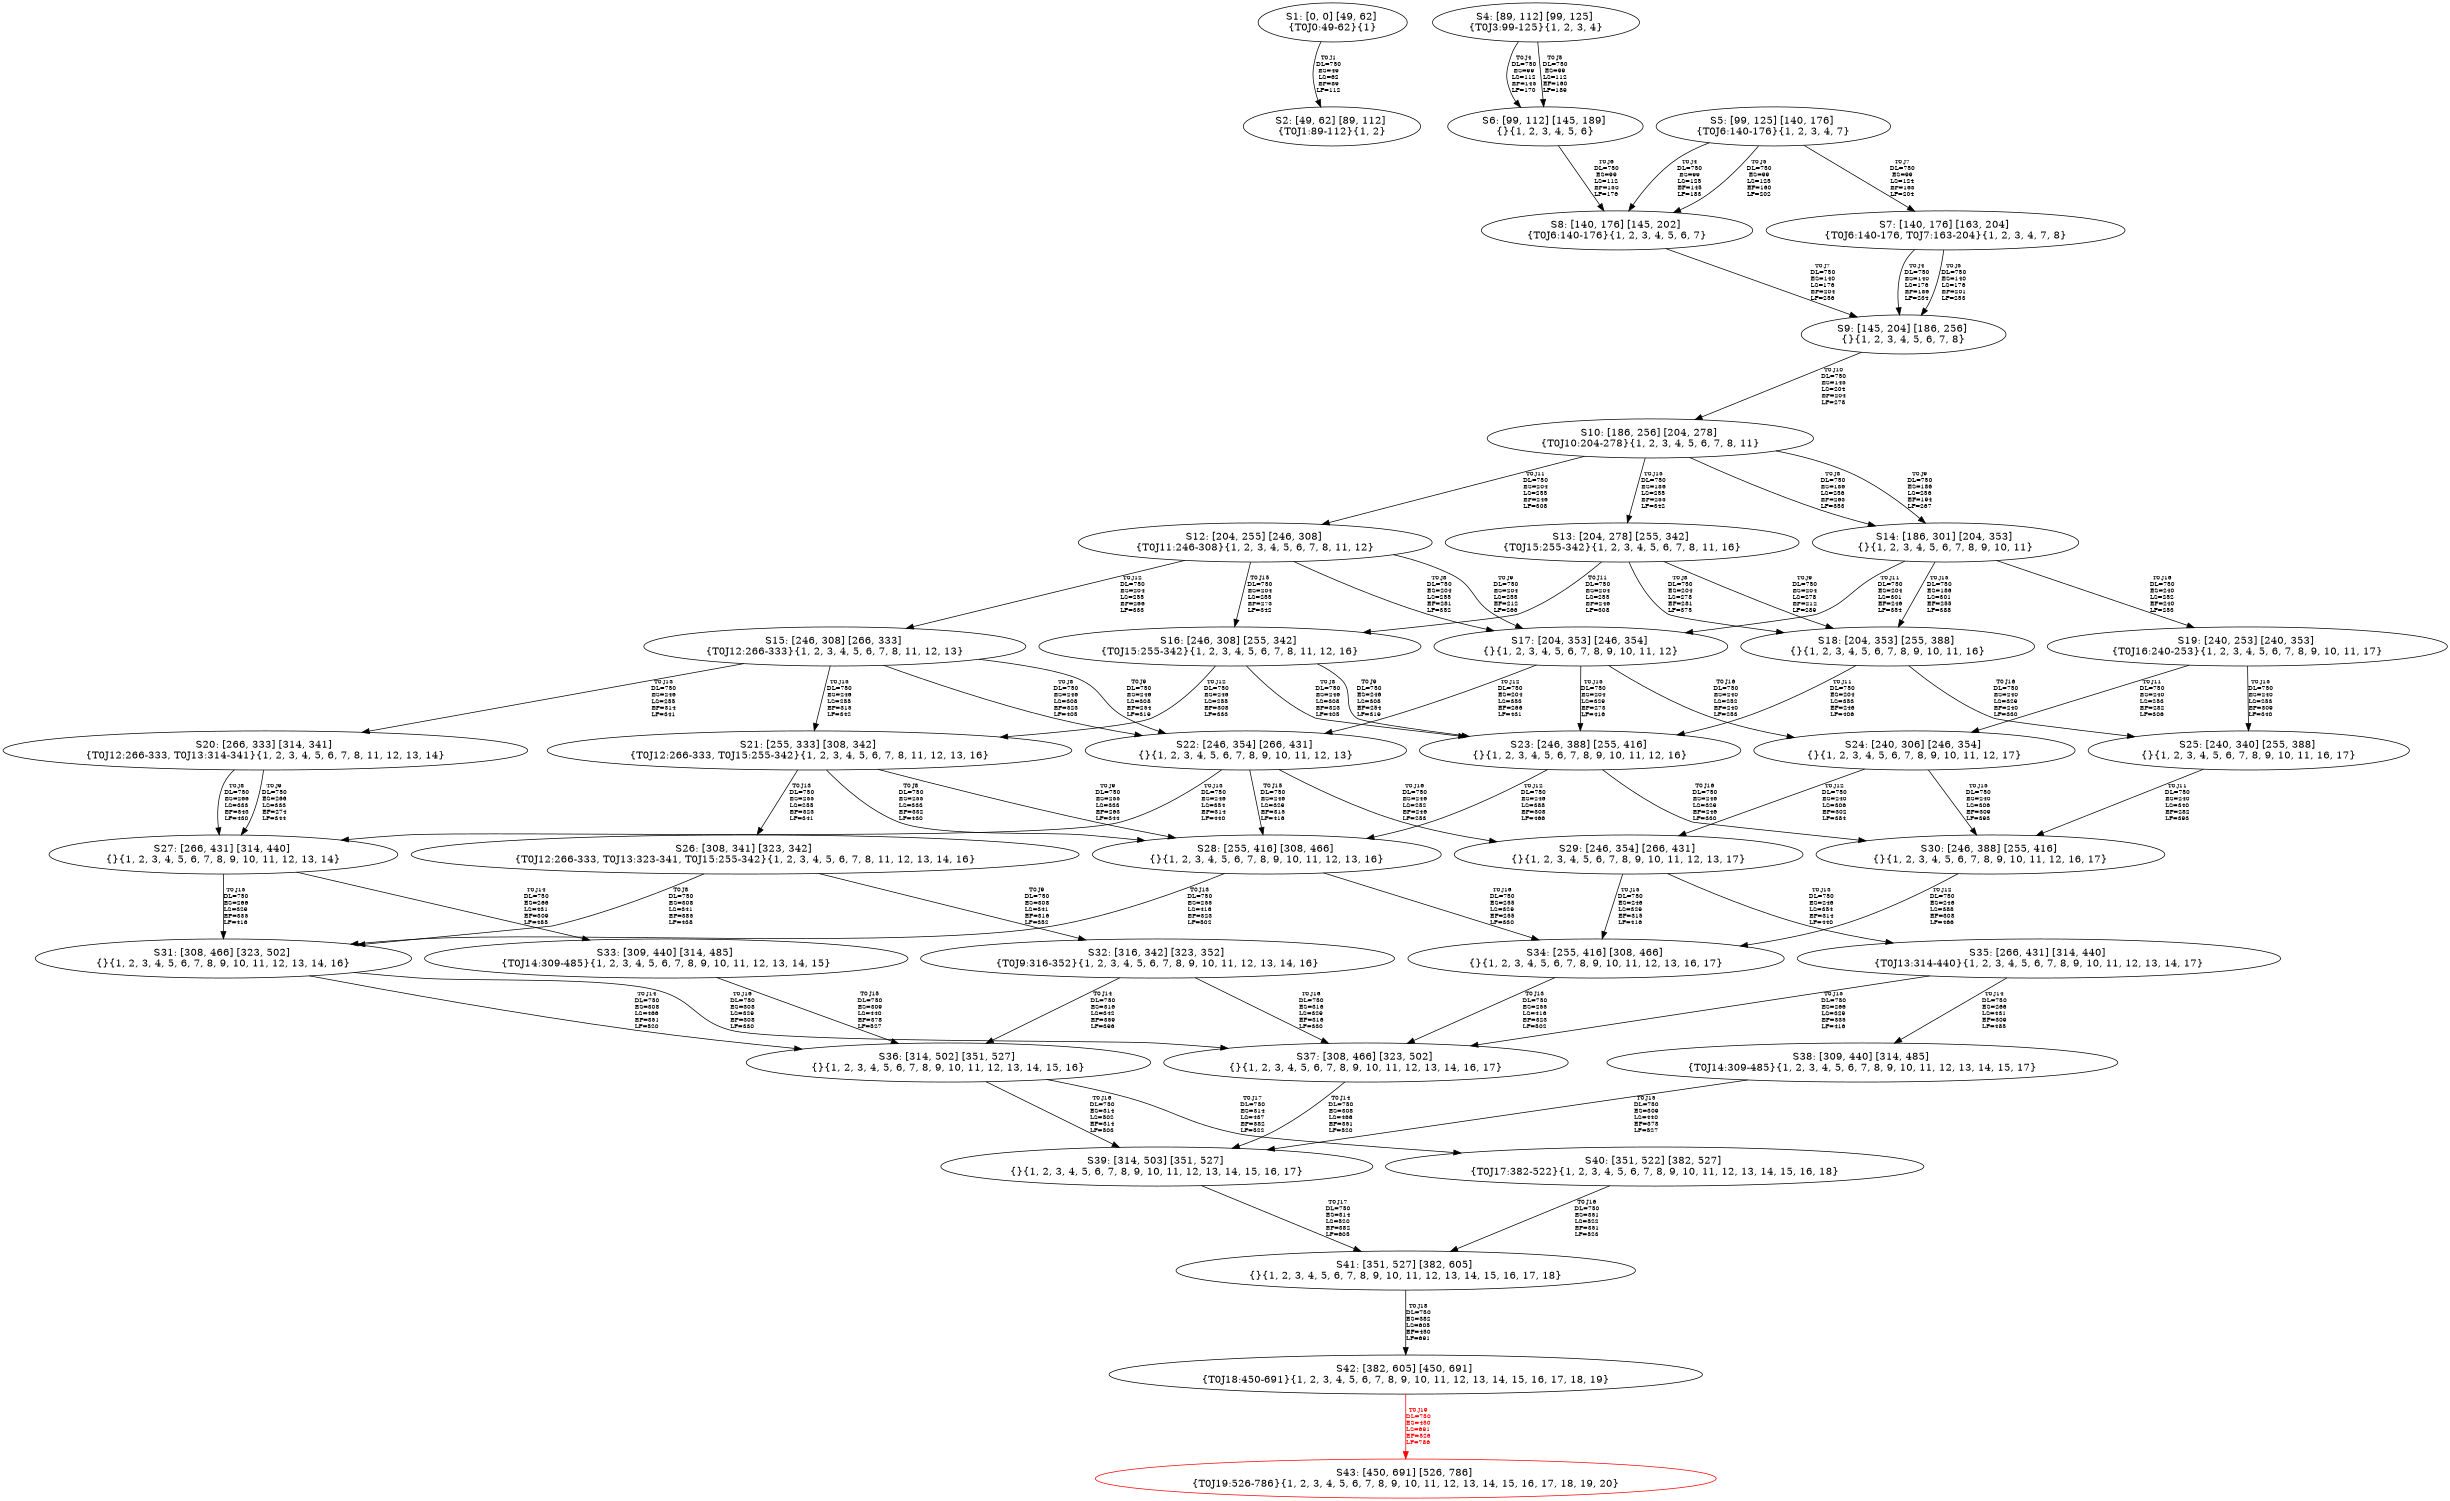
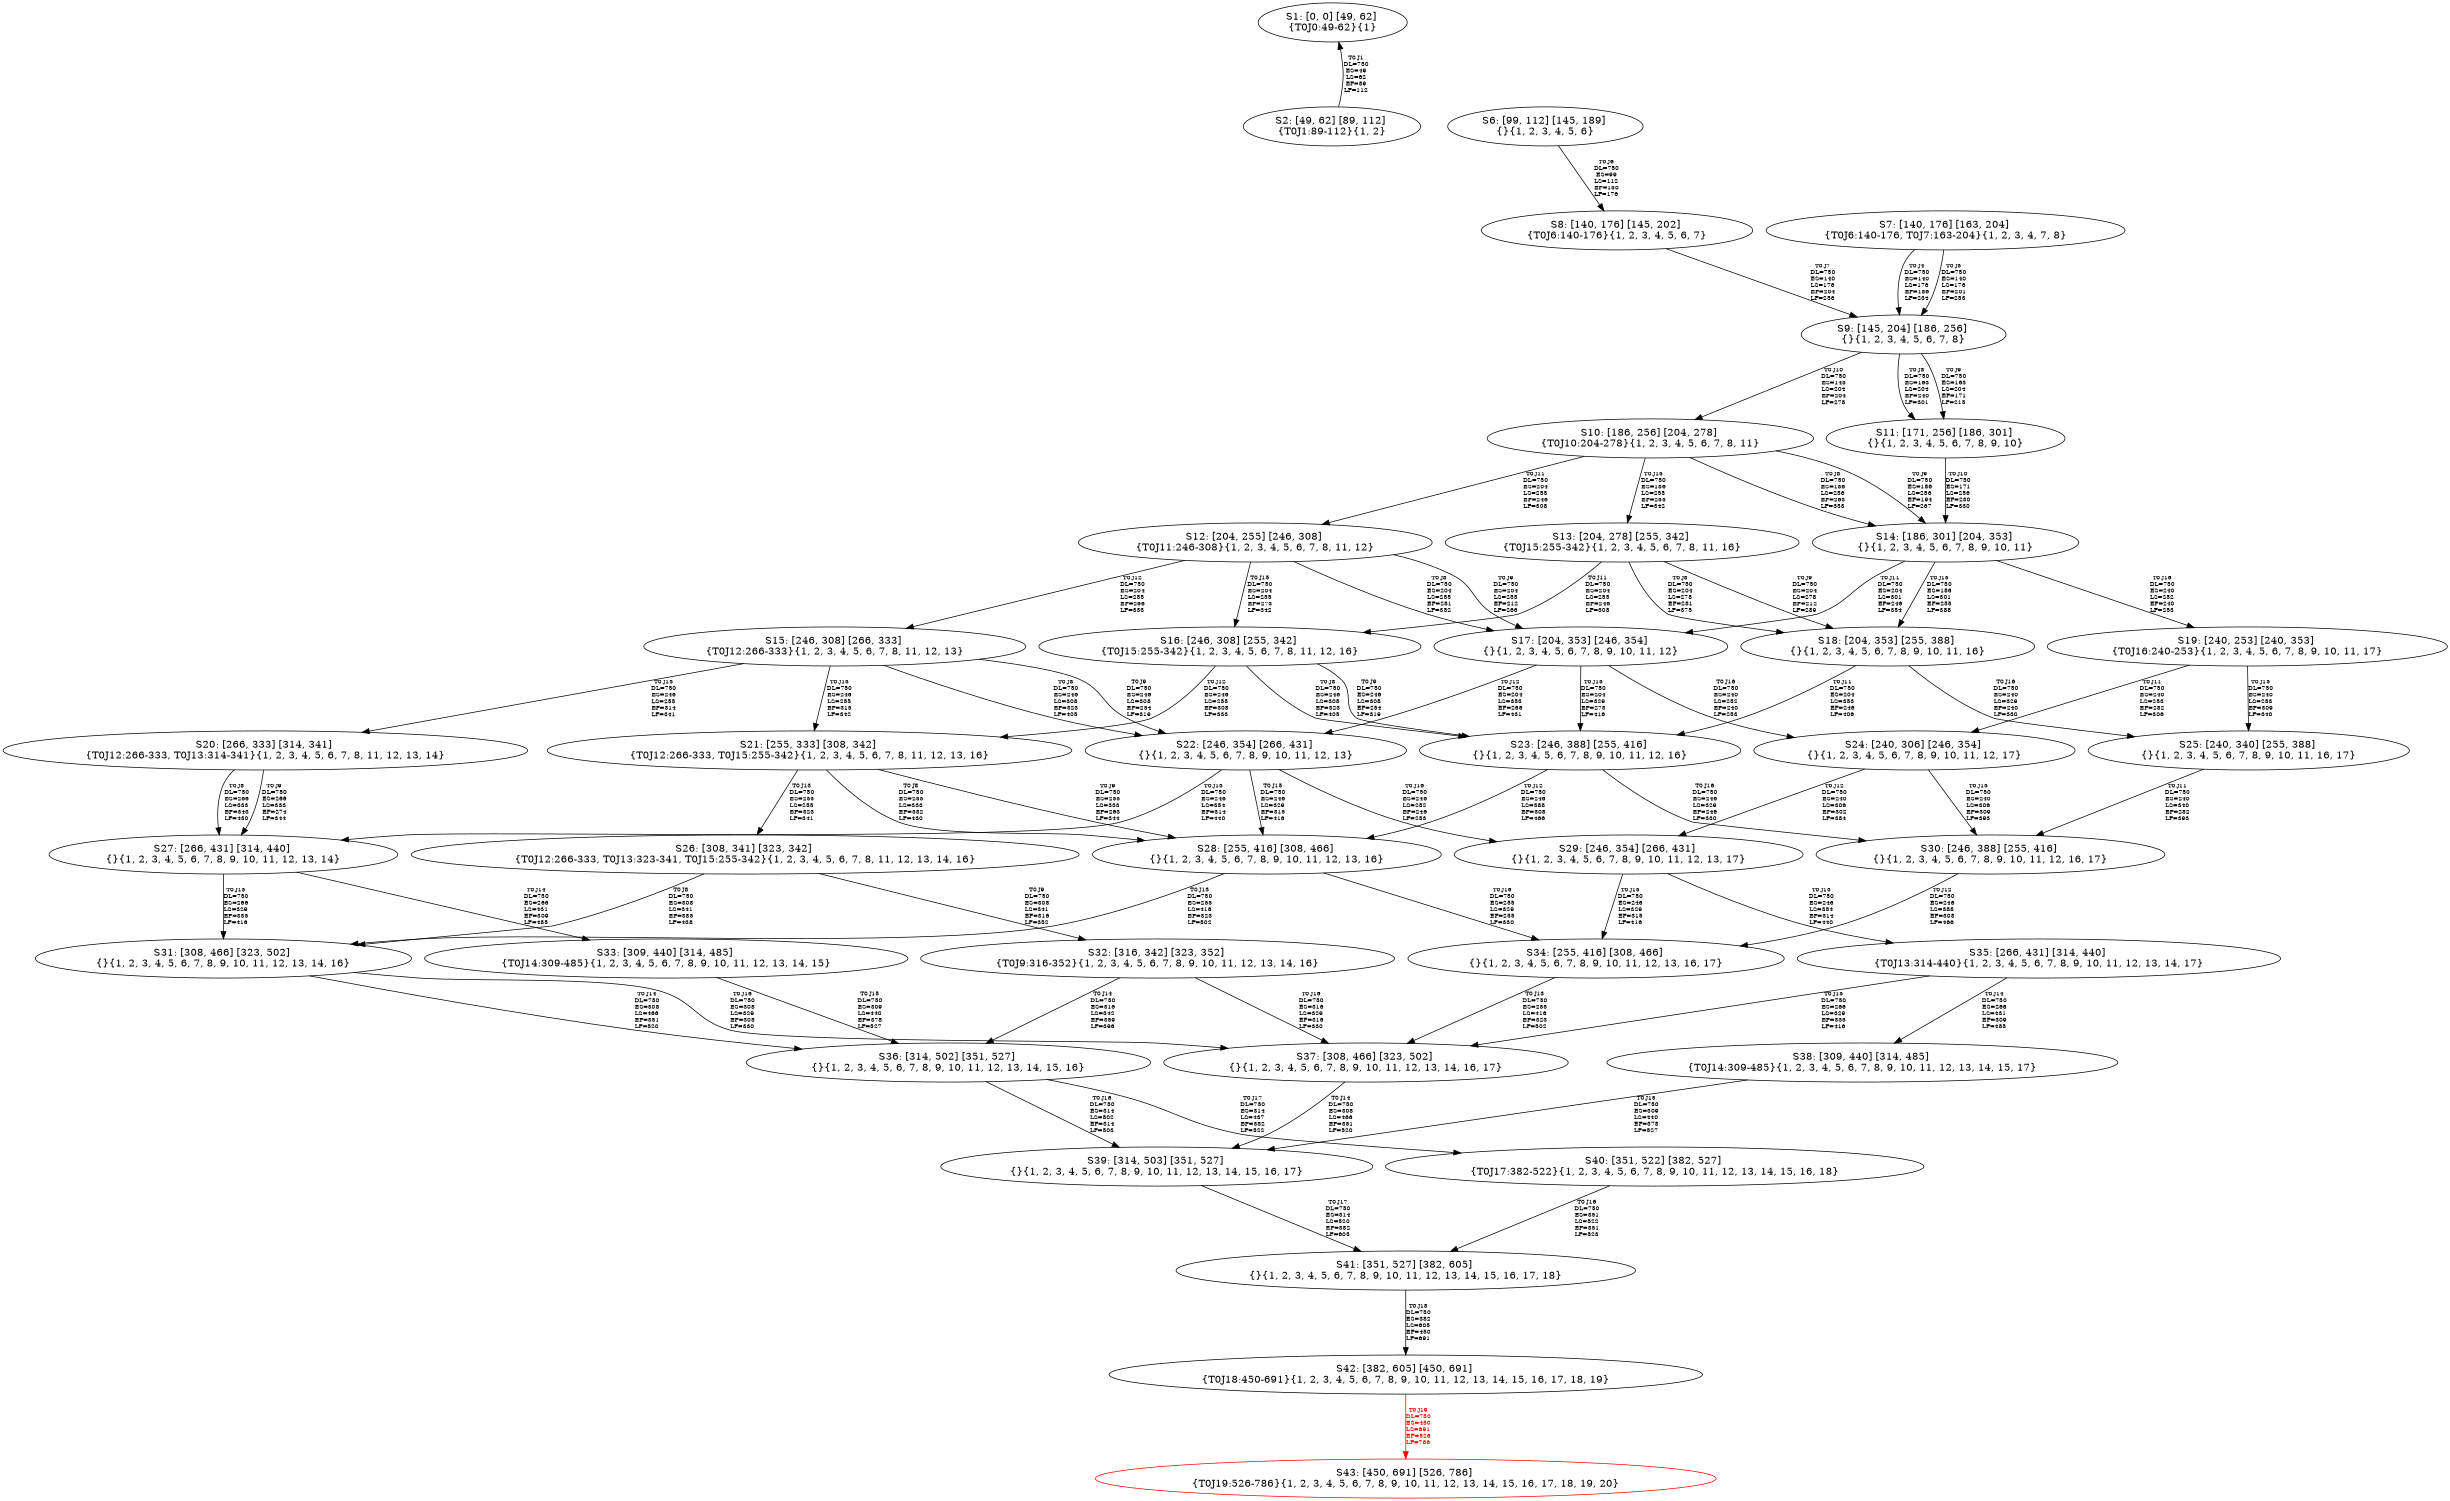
(1536, 22) -> none
(1313, 71) -> (1343, 78)
(1773, 126) -> none
none -> (1946, 438)
